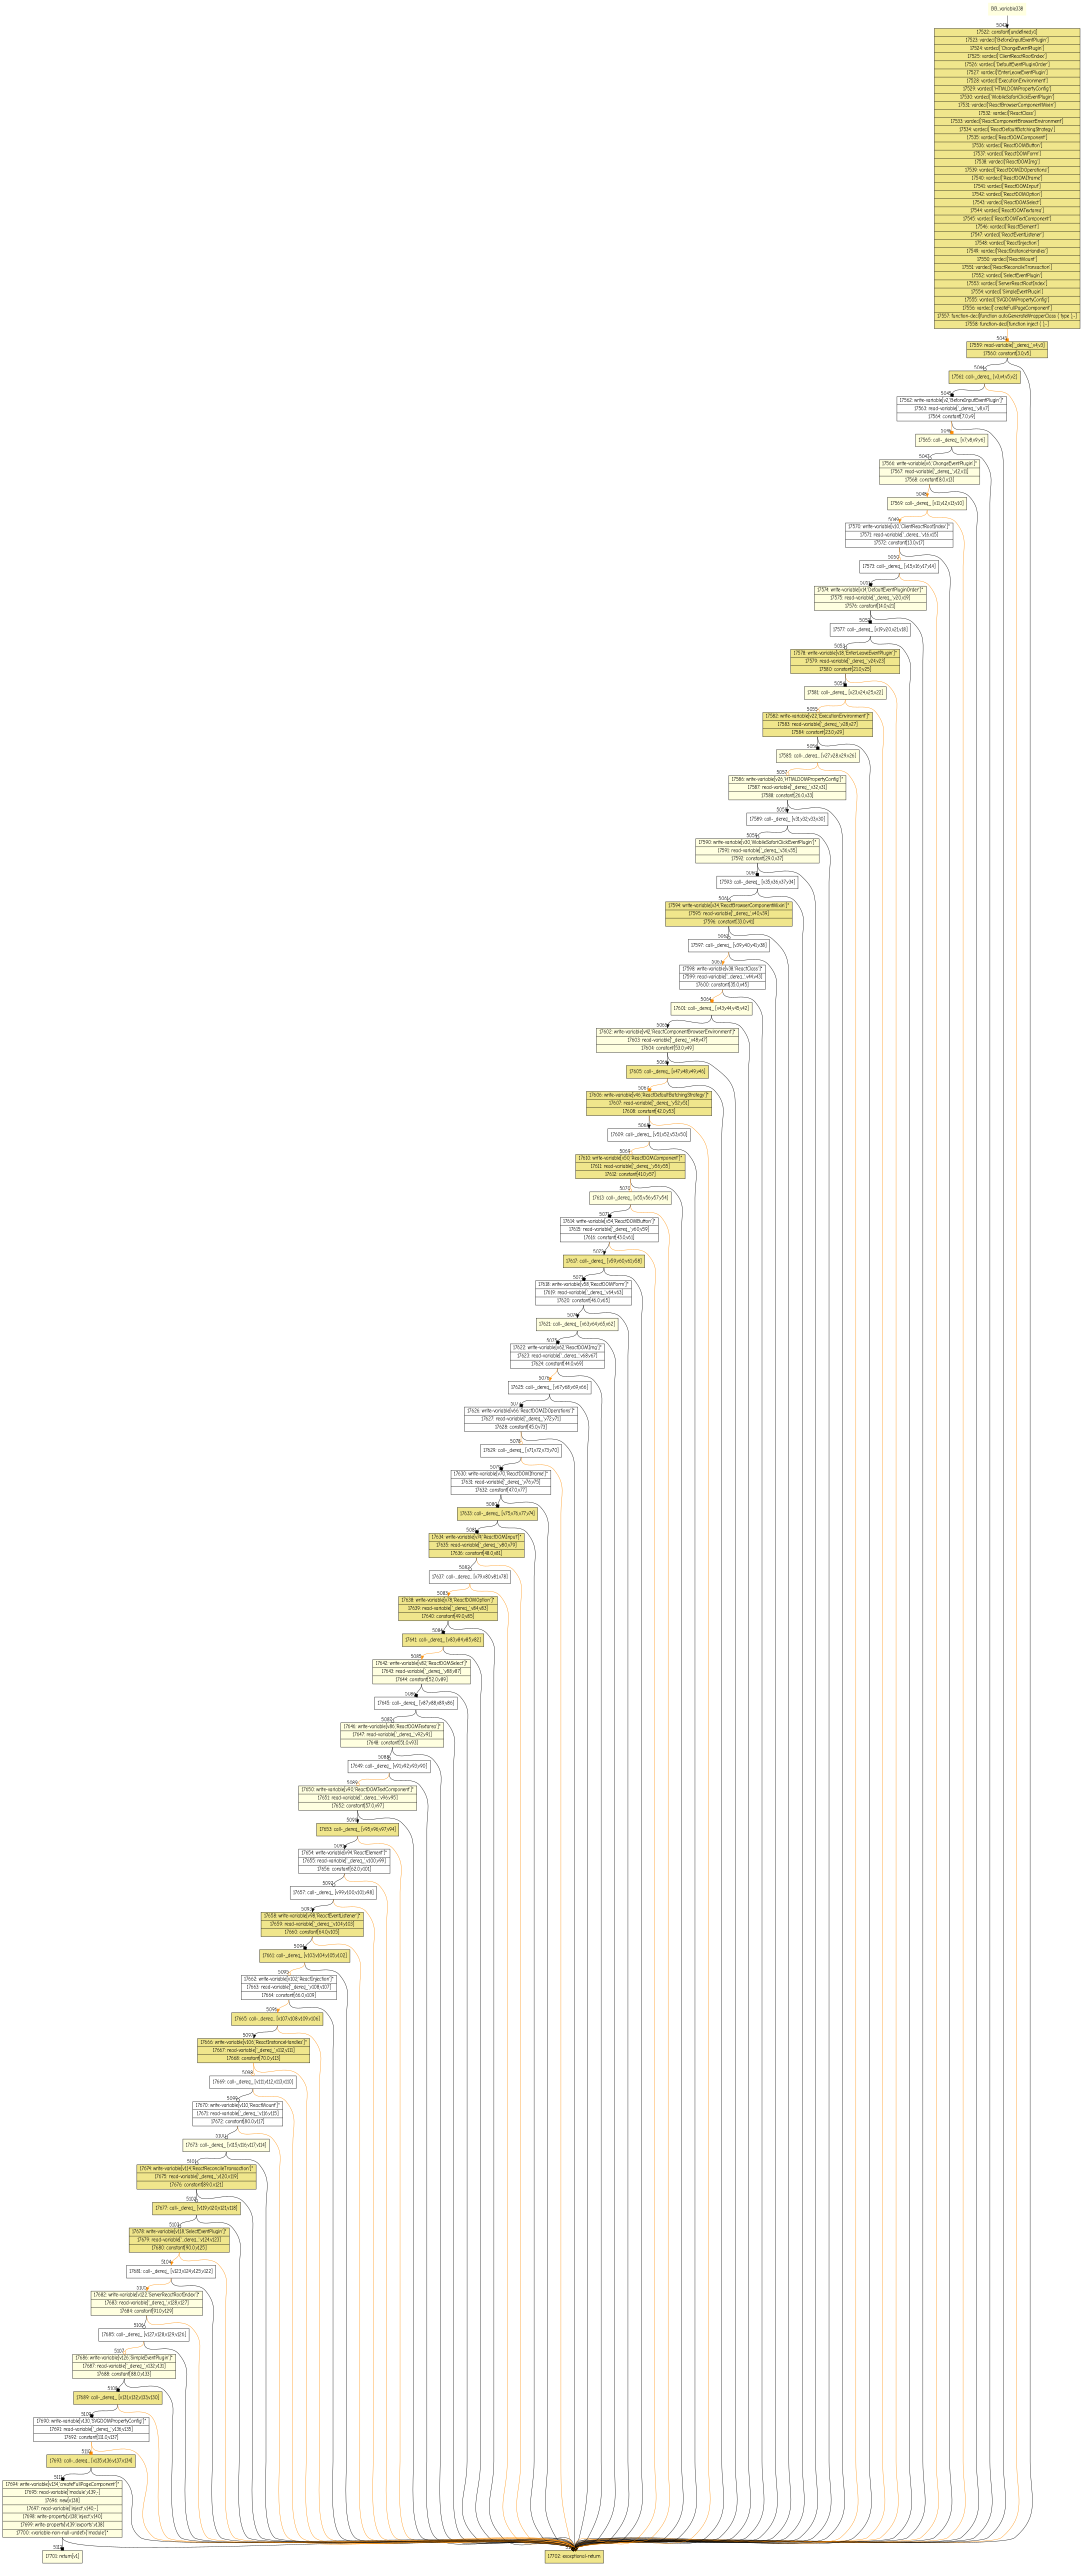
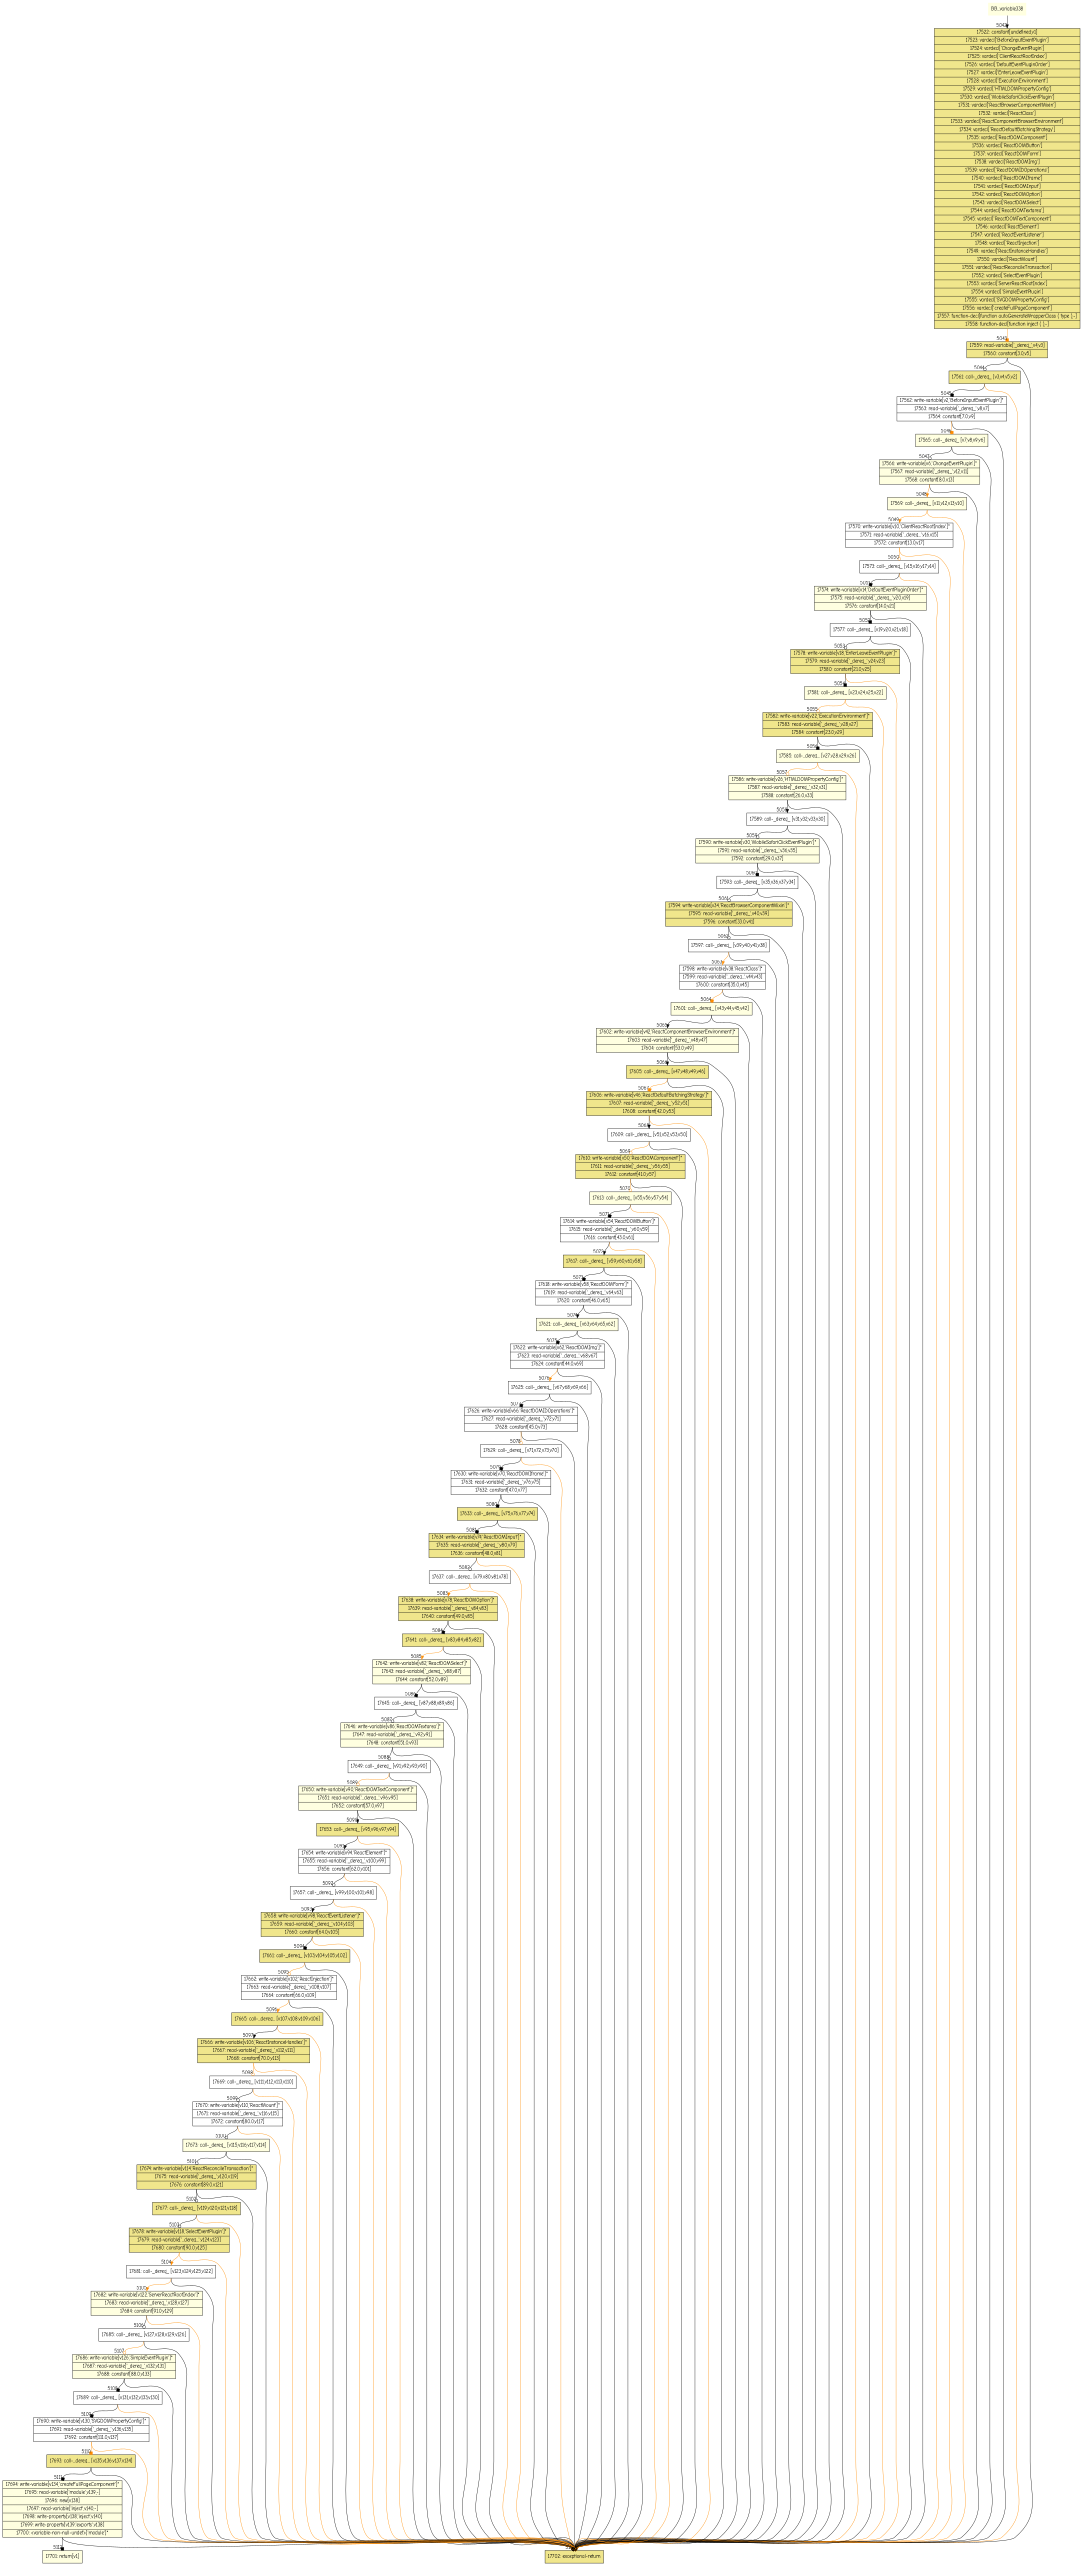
(950, 1705) -> (950, 1705)
(118, 2398) -> (118, 2398)
(241, 2524) -> (241, 2524)
